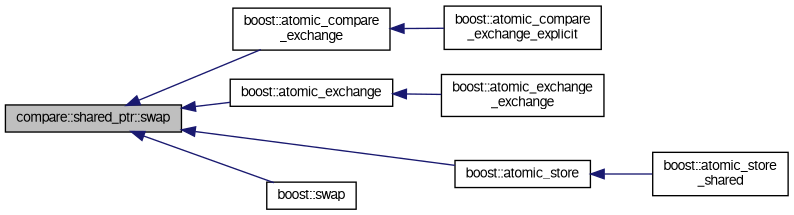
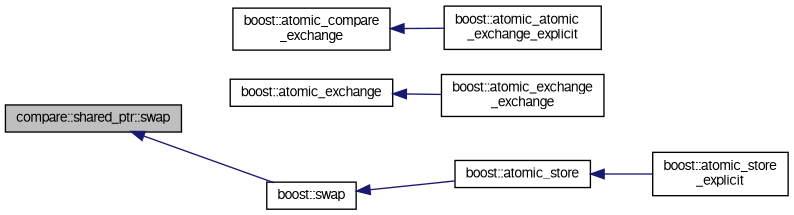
(523, 28) -> (523, 28)
(200, 75) -> none
(213, 104) -> none
(325, 148) -> (412, 185)
(720, 174) -> (720, 174)
